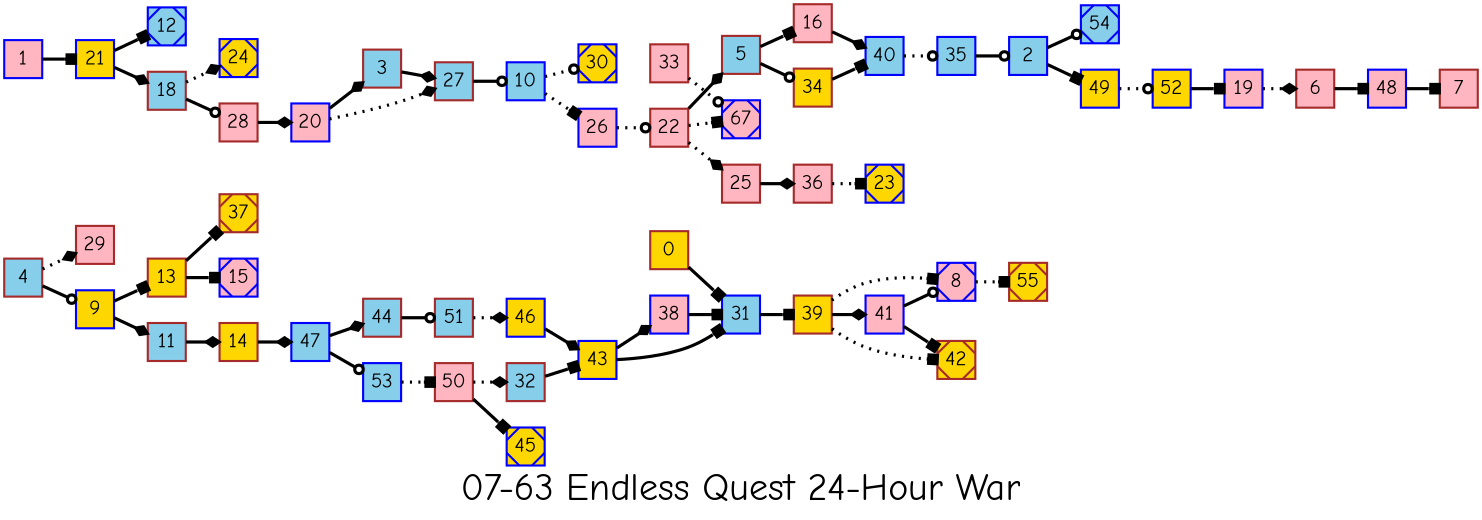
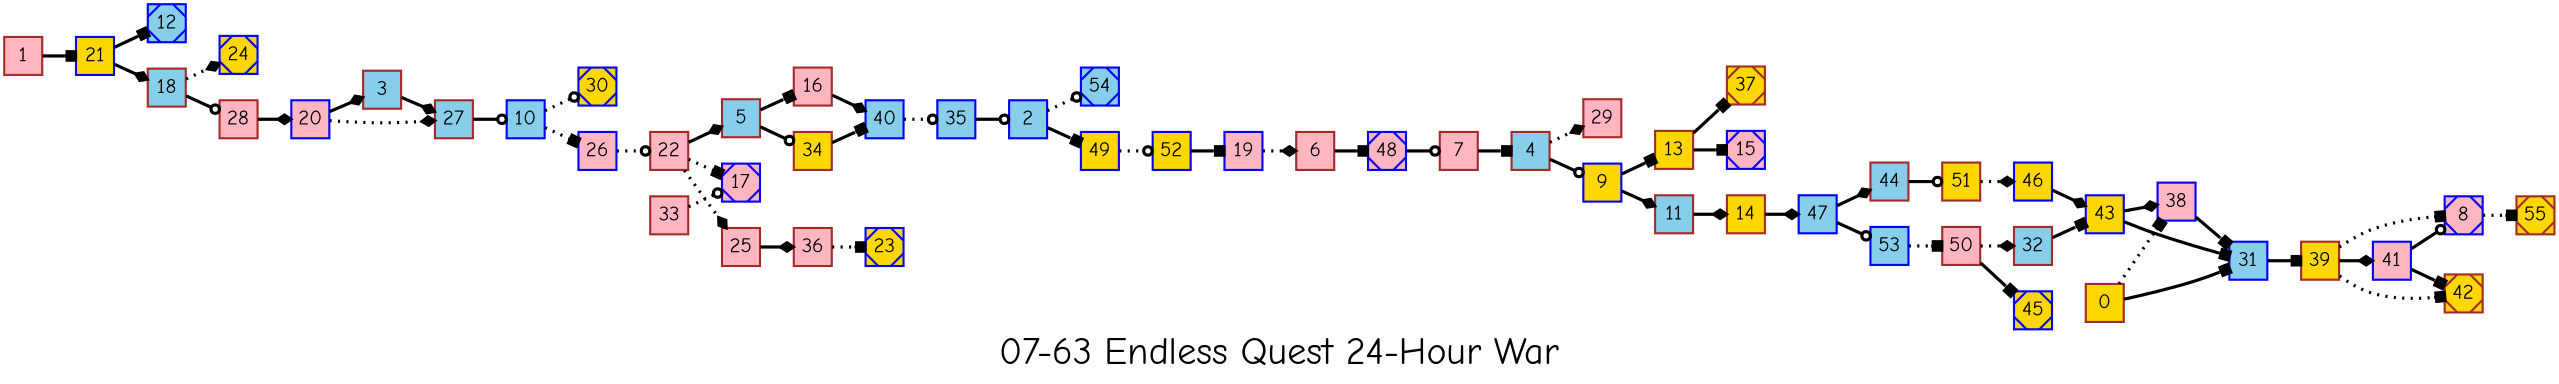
(1060, 42) -> (1060, 105)
(23, 59) -> (23, 56)
(1387, 89) -> (1387, 151)
(1418, 89) -> (1419, 151)
(741, 119) -> (741, 183)
none -> (1489, 151)
none -> (2137, 257)
(454, 318) -> (1961, 182)
